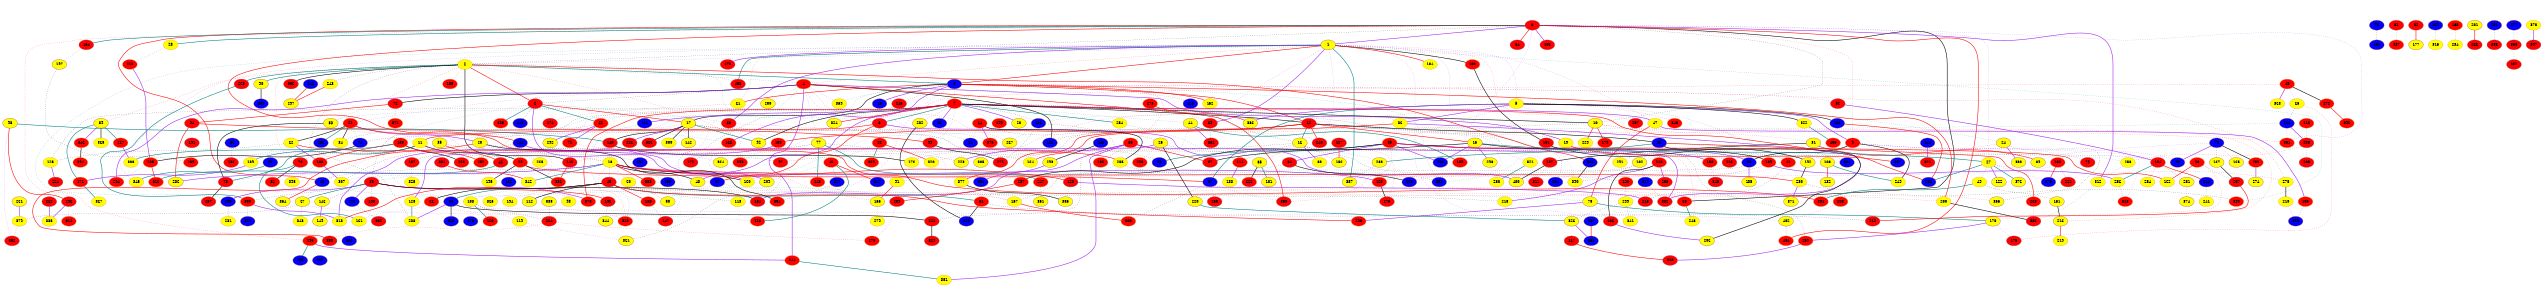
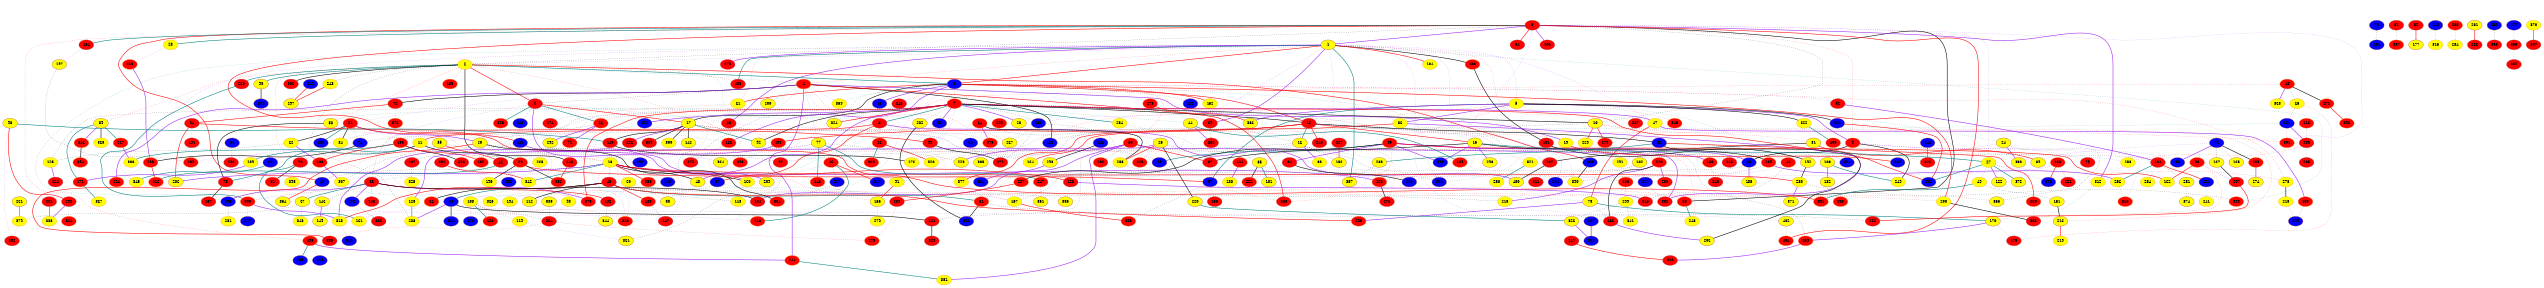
(706, 149) -> (1138, 154)
(1827, 171) -> (1827, 171)
(1013, 193) -> none
